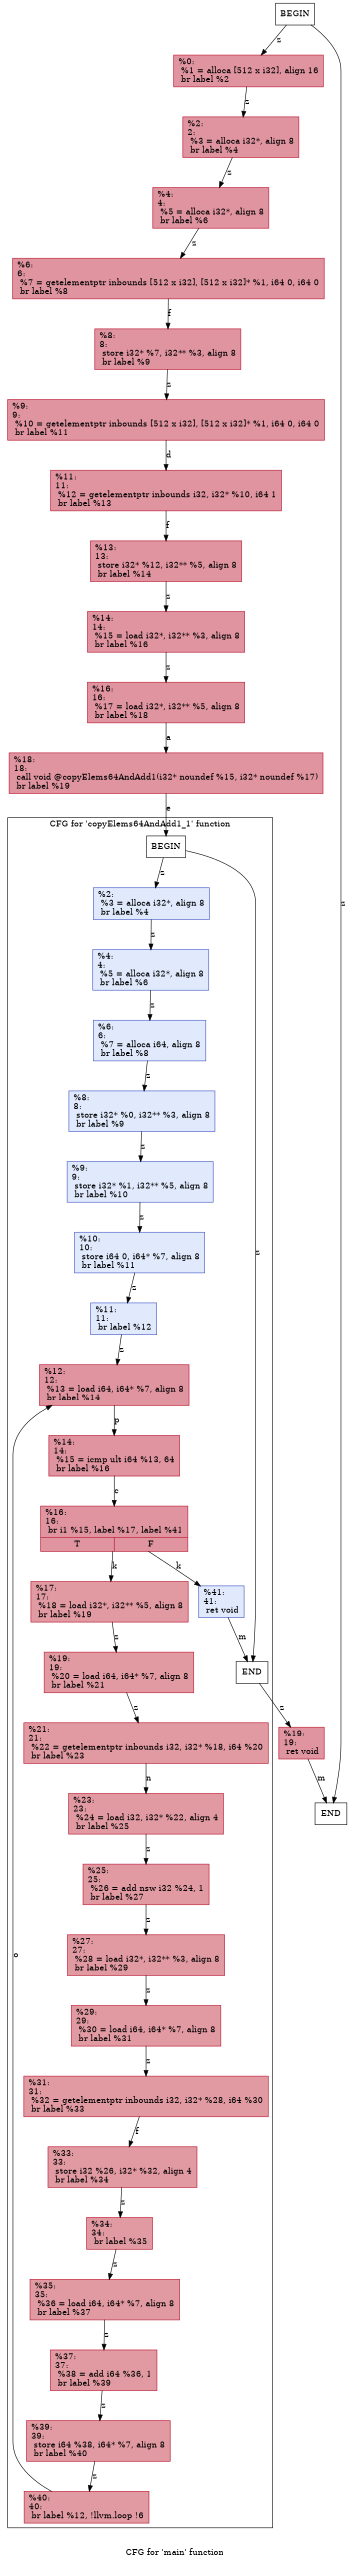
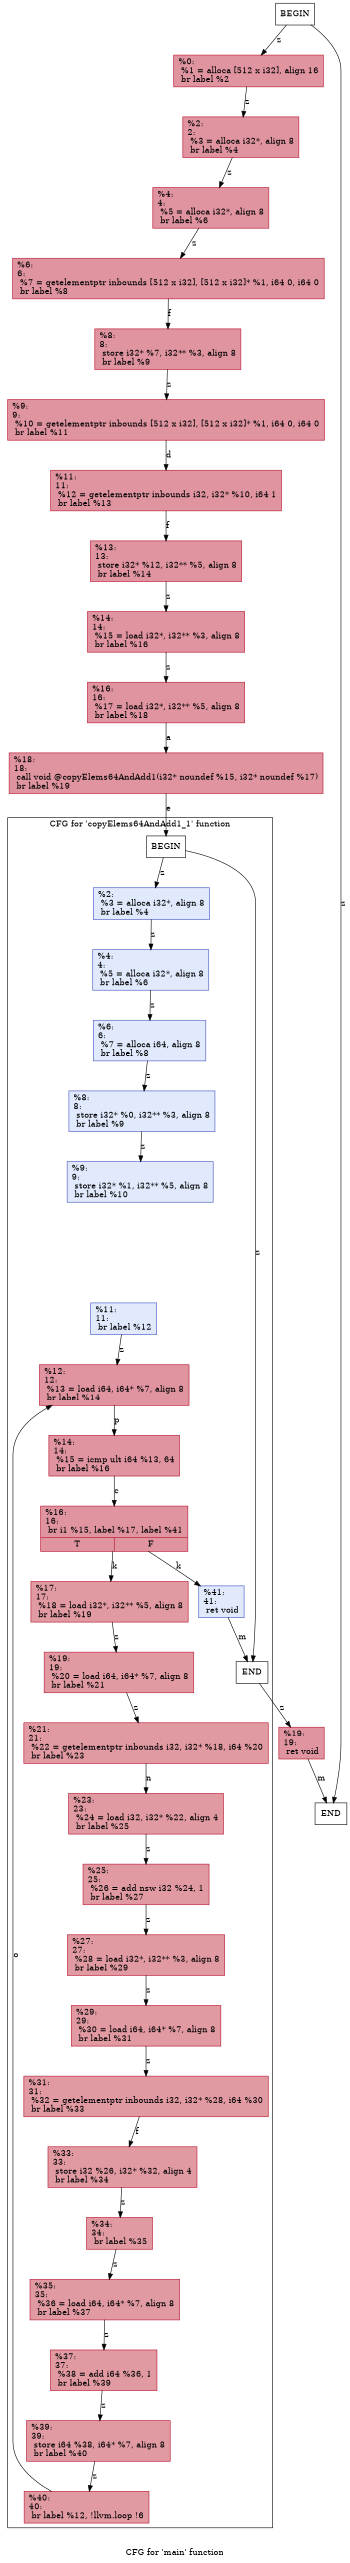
(140, 1253) -> none
